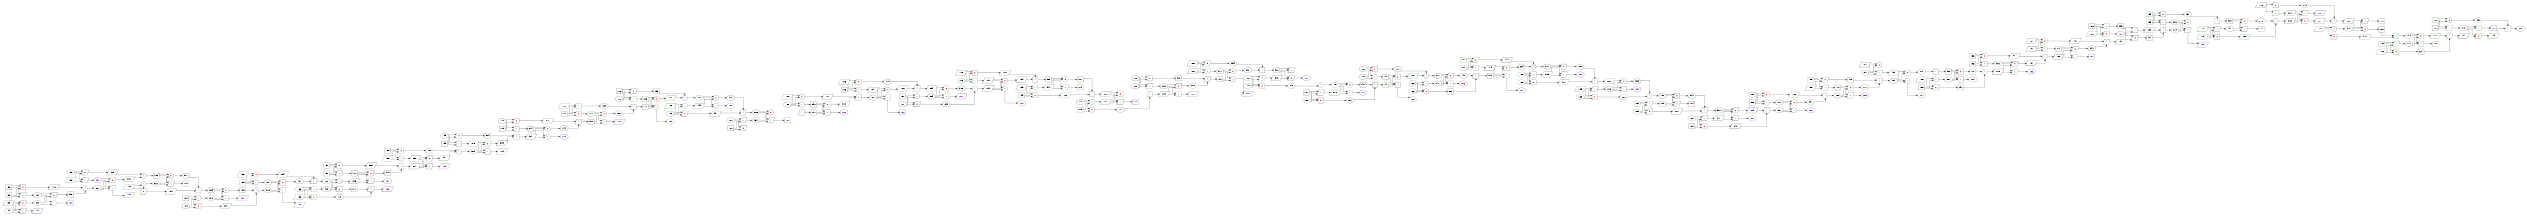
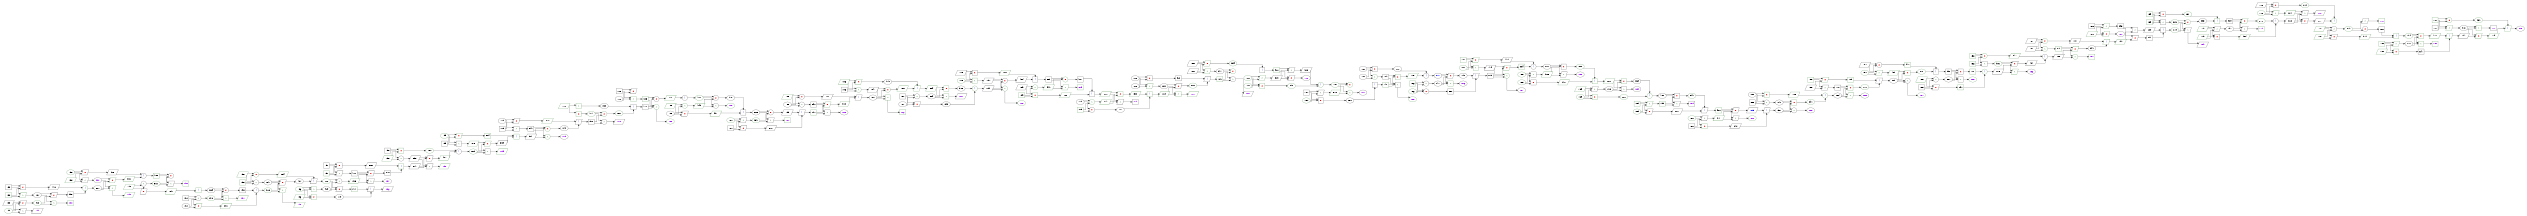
none -> (2261, 13)
none -> (2203, 21)
(2348, 21) -> none
none -> (2320, 37)
none -> (1908, 65)
(1248, 70) -> none
none -> (1306, 70)
(1438, 76) -> (1438, 76)
(1363, 85) -> none
(656, 91) -> none
none -> (1135, 94)
none -> (787, 112)
(564, 114) -> none
none -> (771, 128)
(186, 176) -> none
